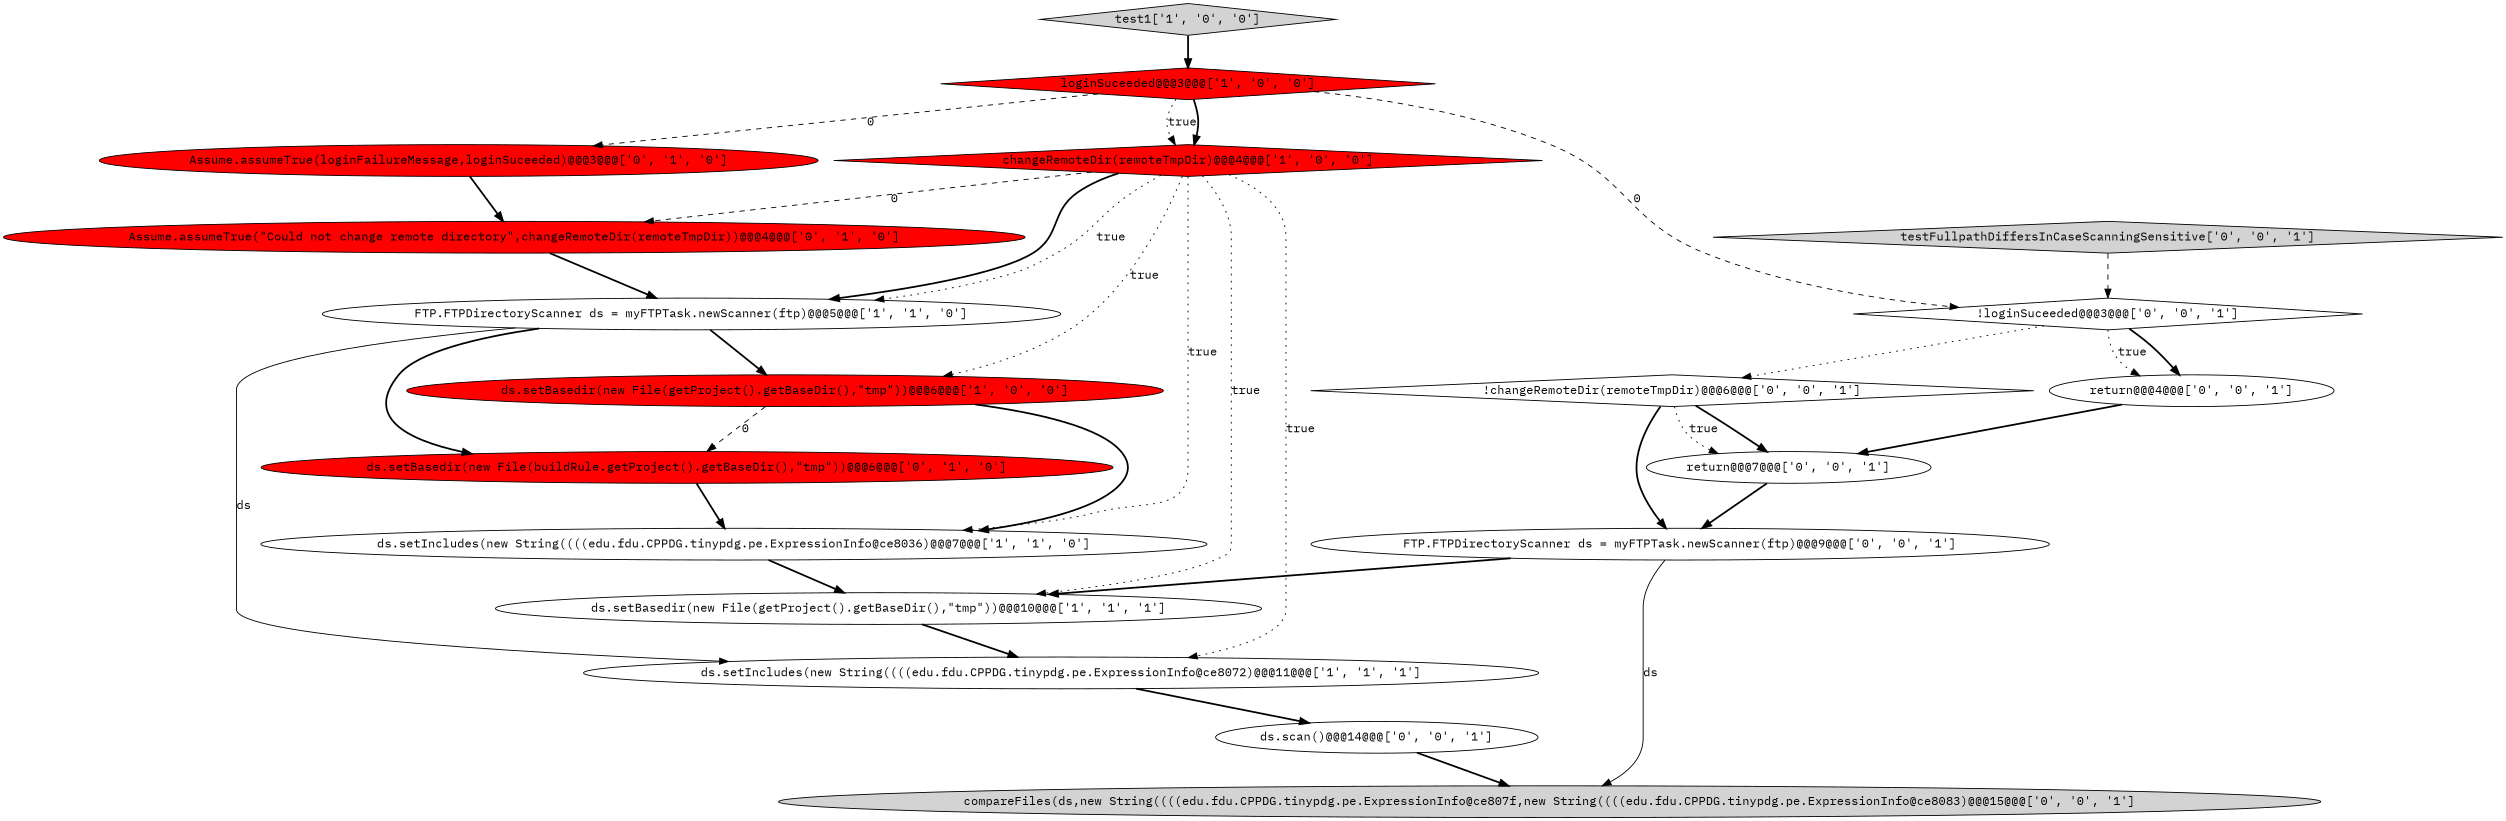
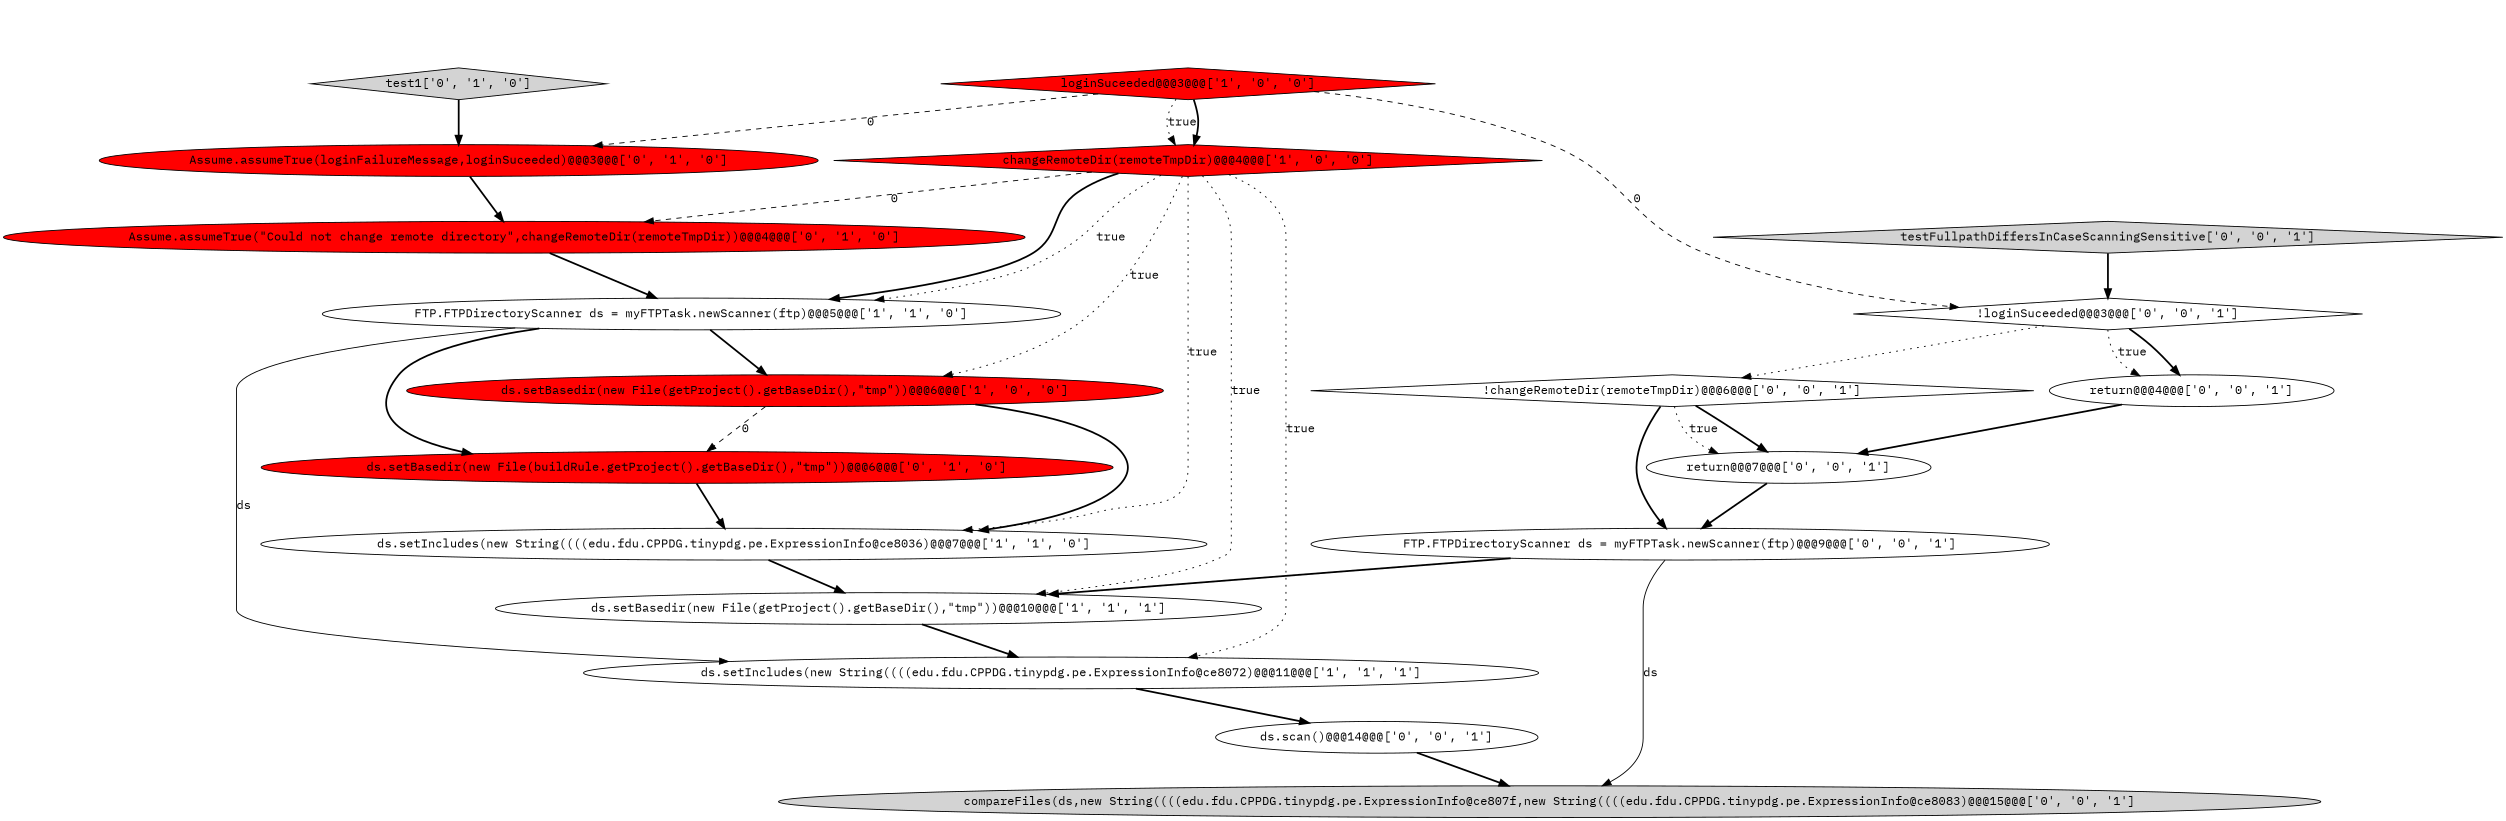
(1188, 19) -> none
none -> (459, 84)
(2108, 271) -> (2108, 271)
